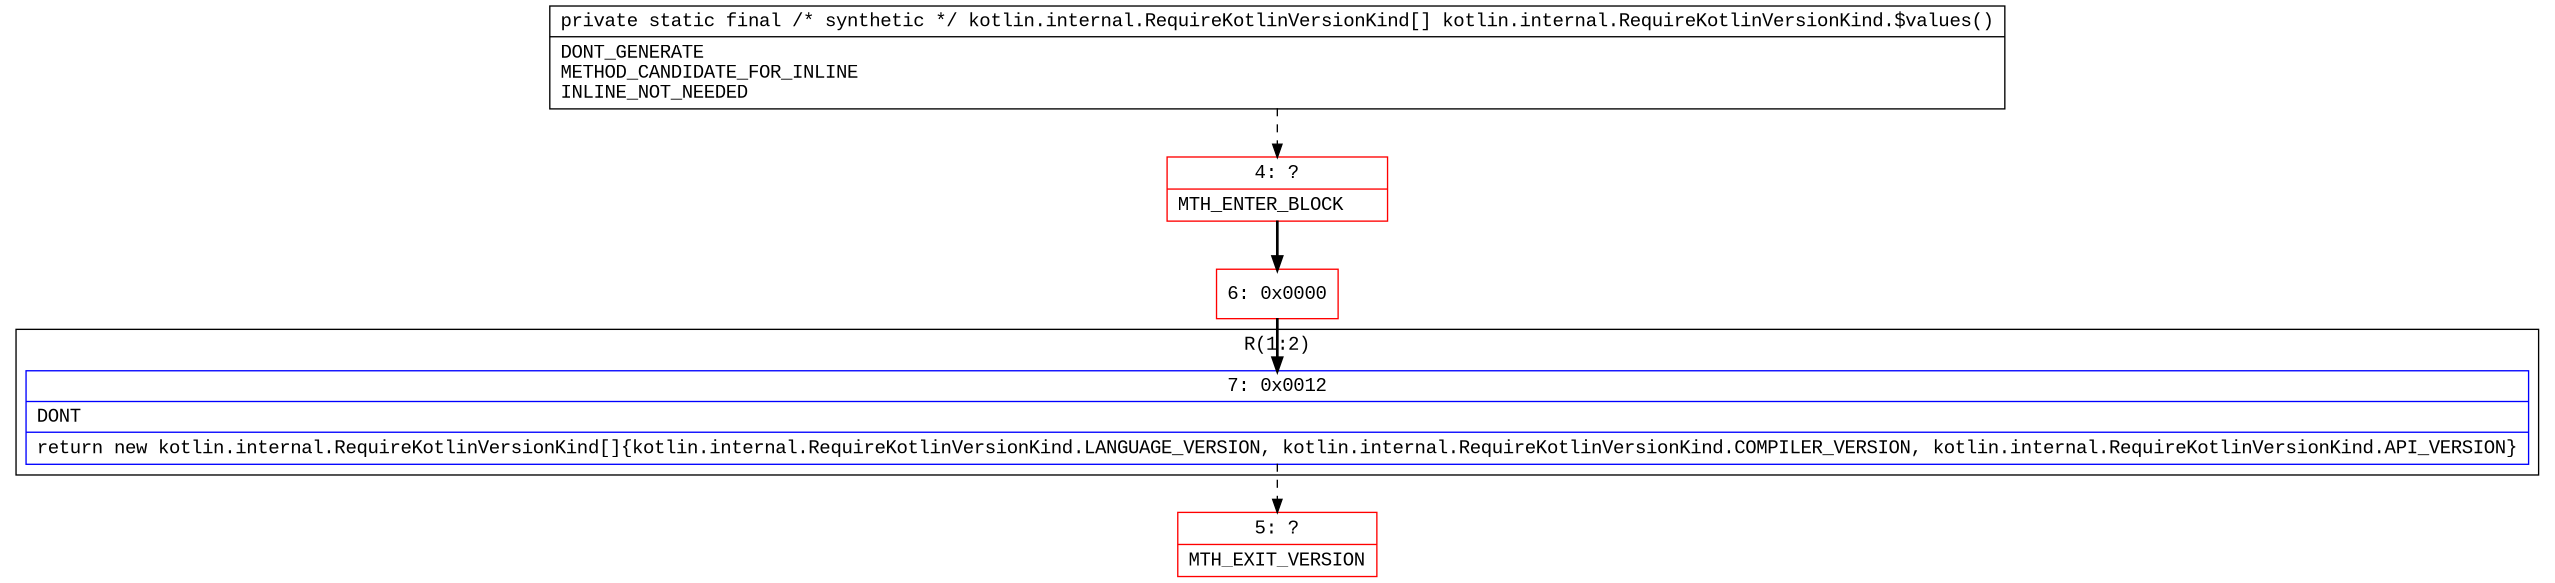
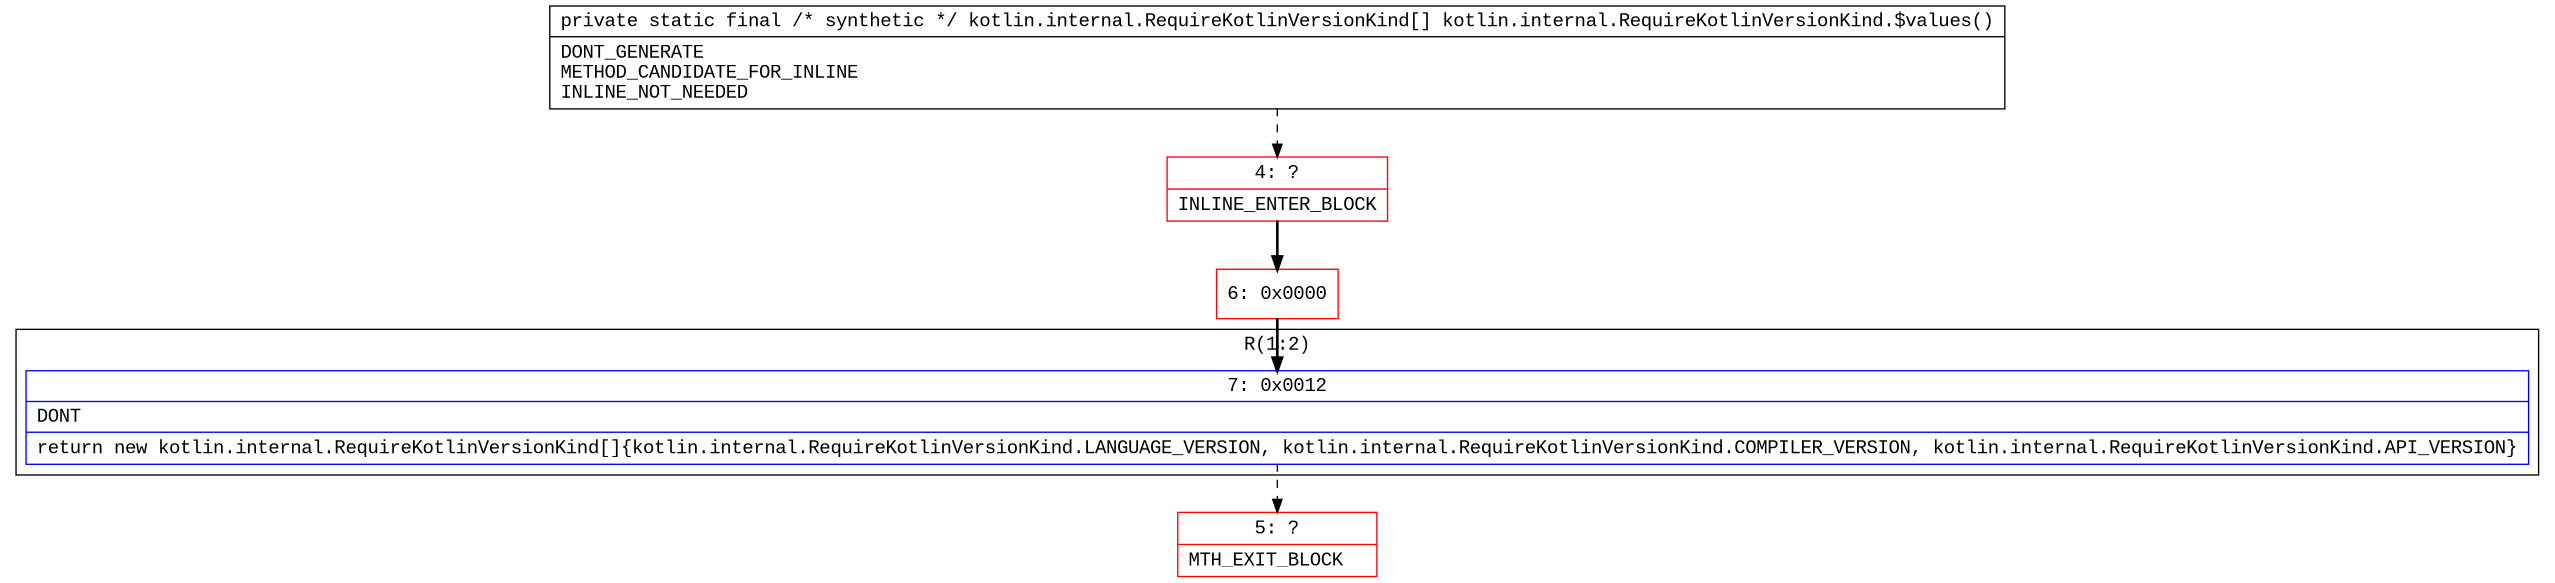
(1261, 204) -> (1277, 204)
(1277, 560) -> (1266, 560)
